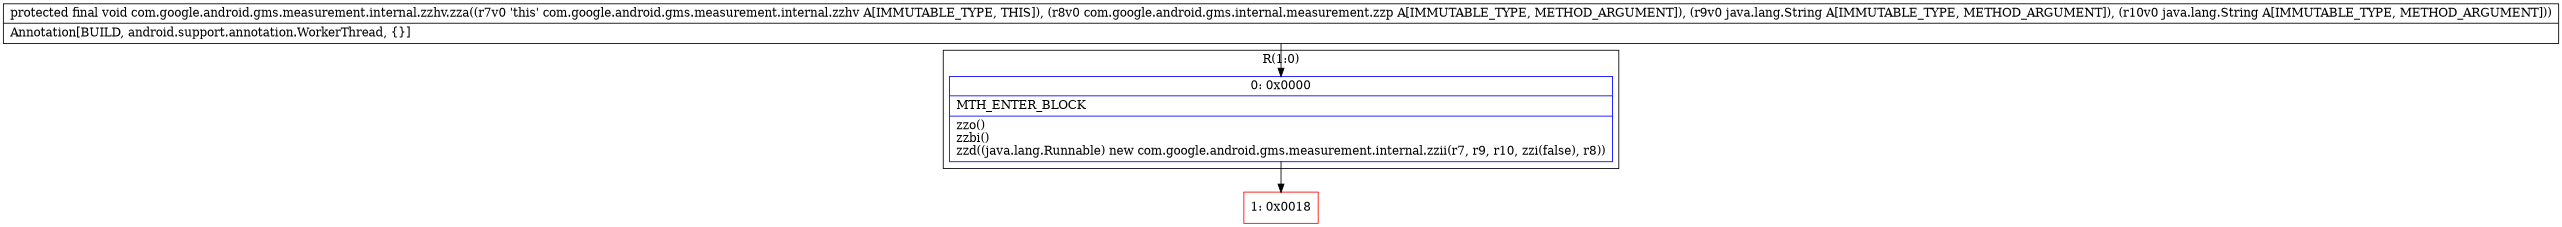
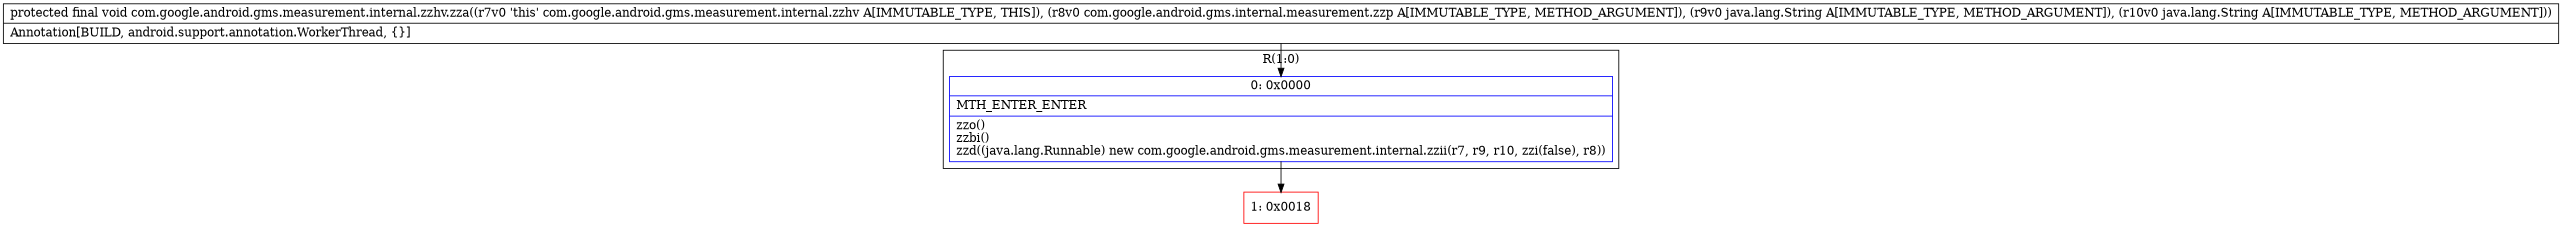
(1021, 106) -> (1021, 106)
